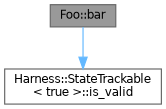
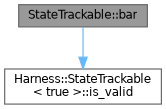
(83, 16) -> (83, 16)
